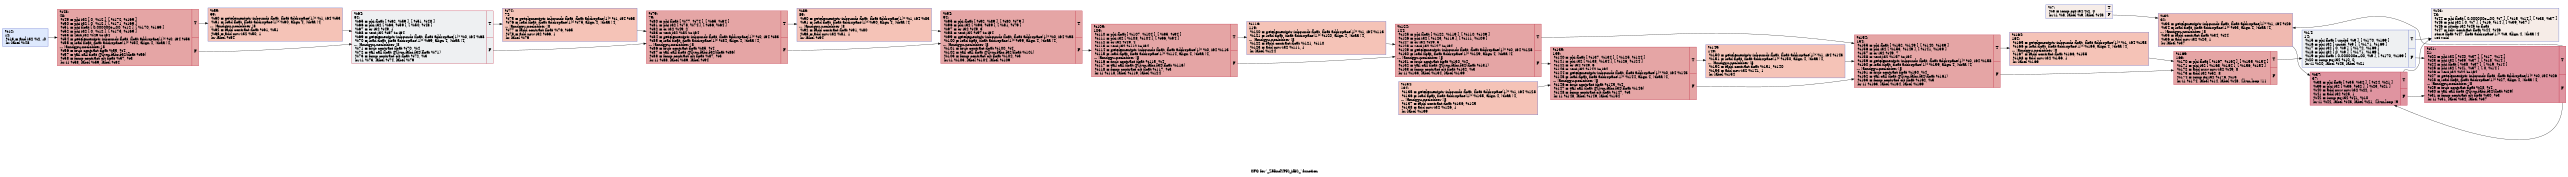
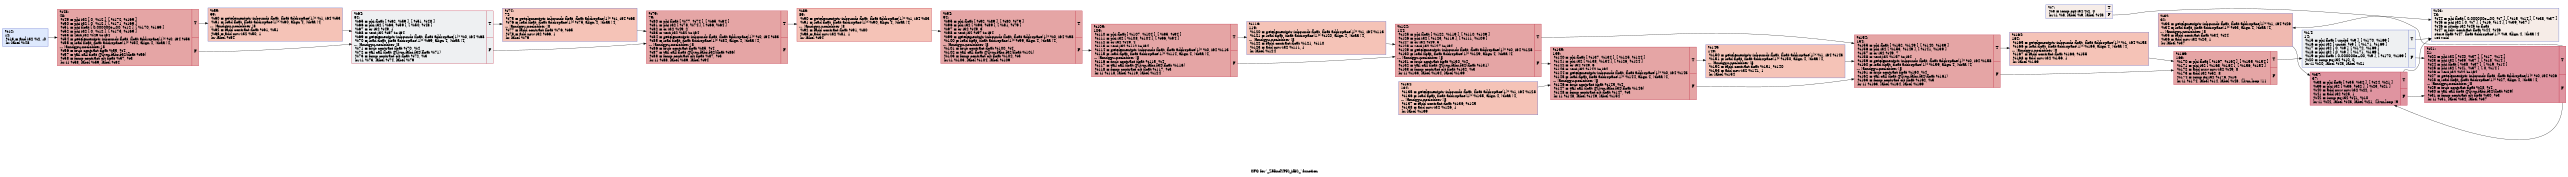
(2134, 16) -> (2271, 9)
(864, 25) -> (864, 25)
(863, 48) -> none
